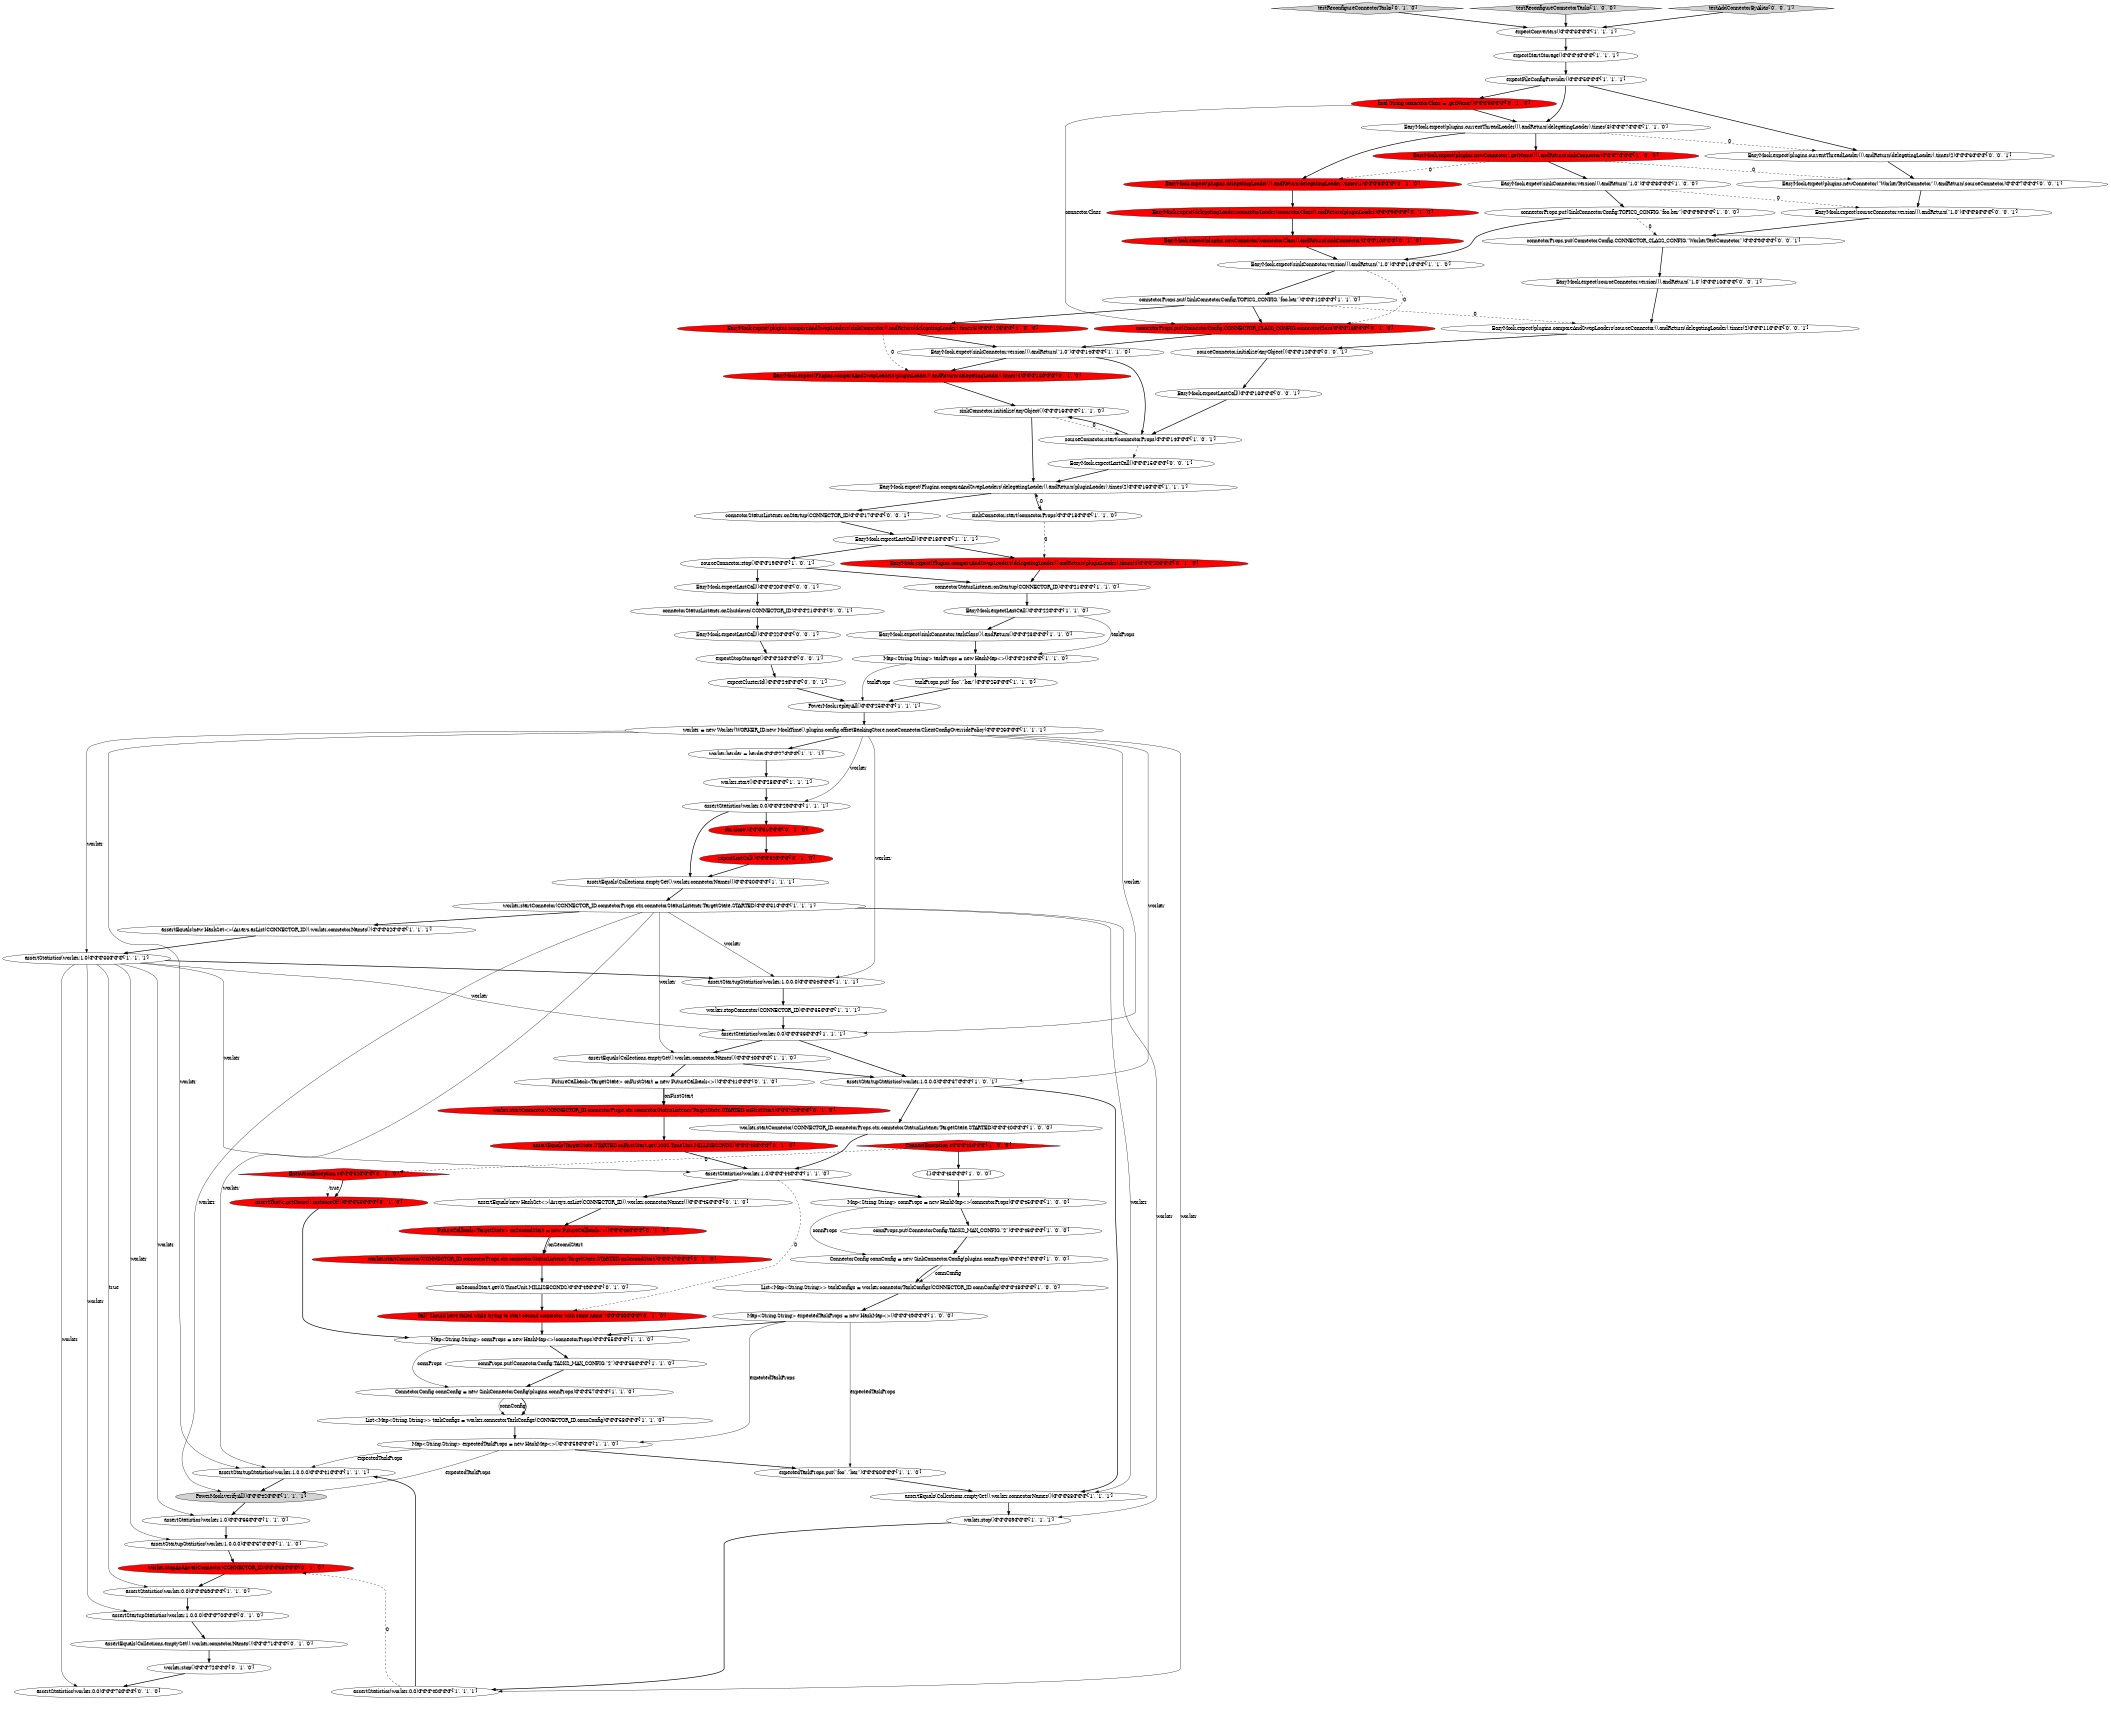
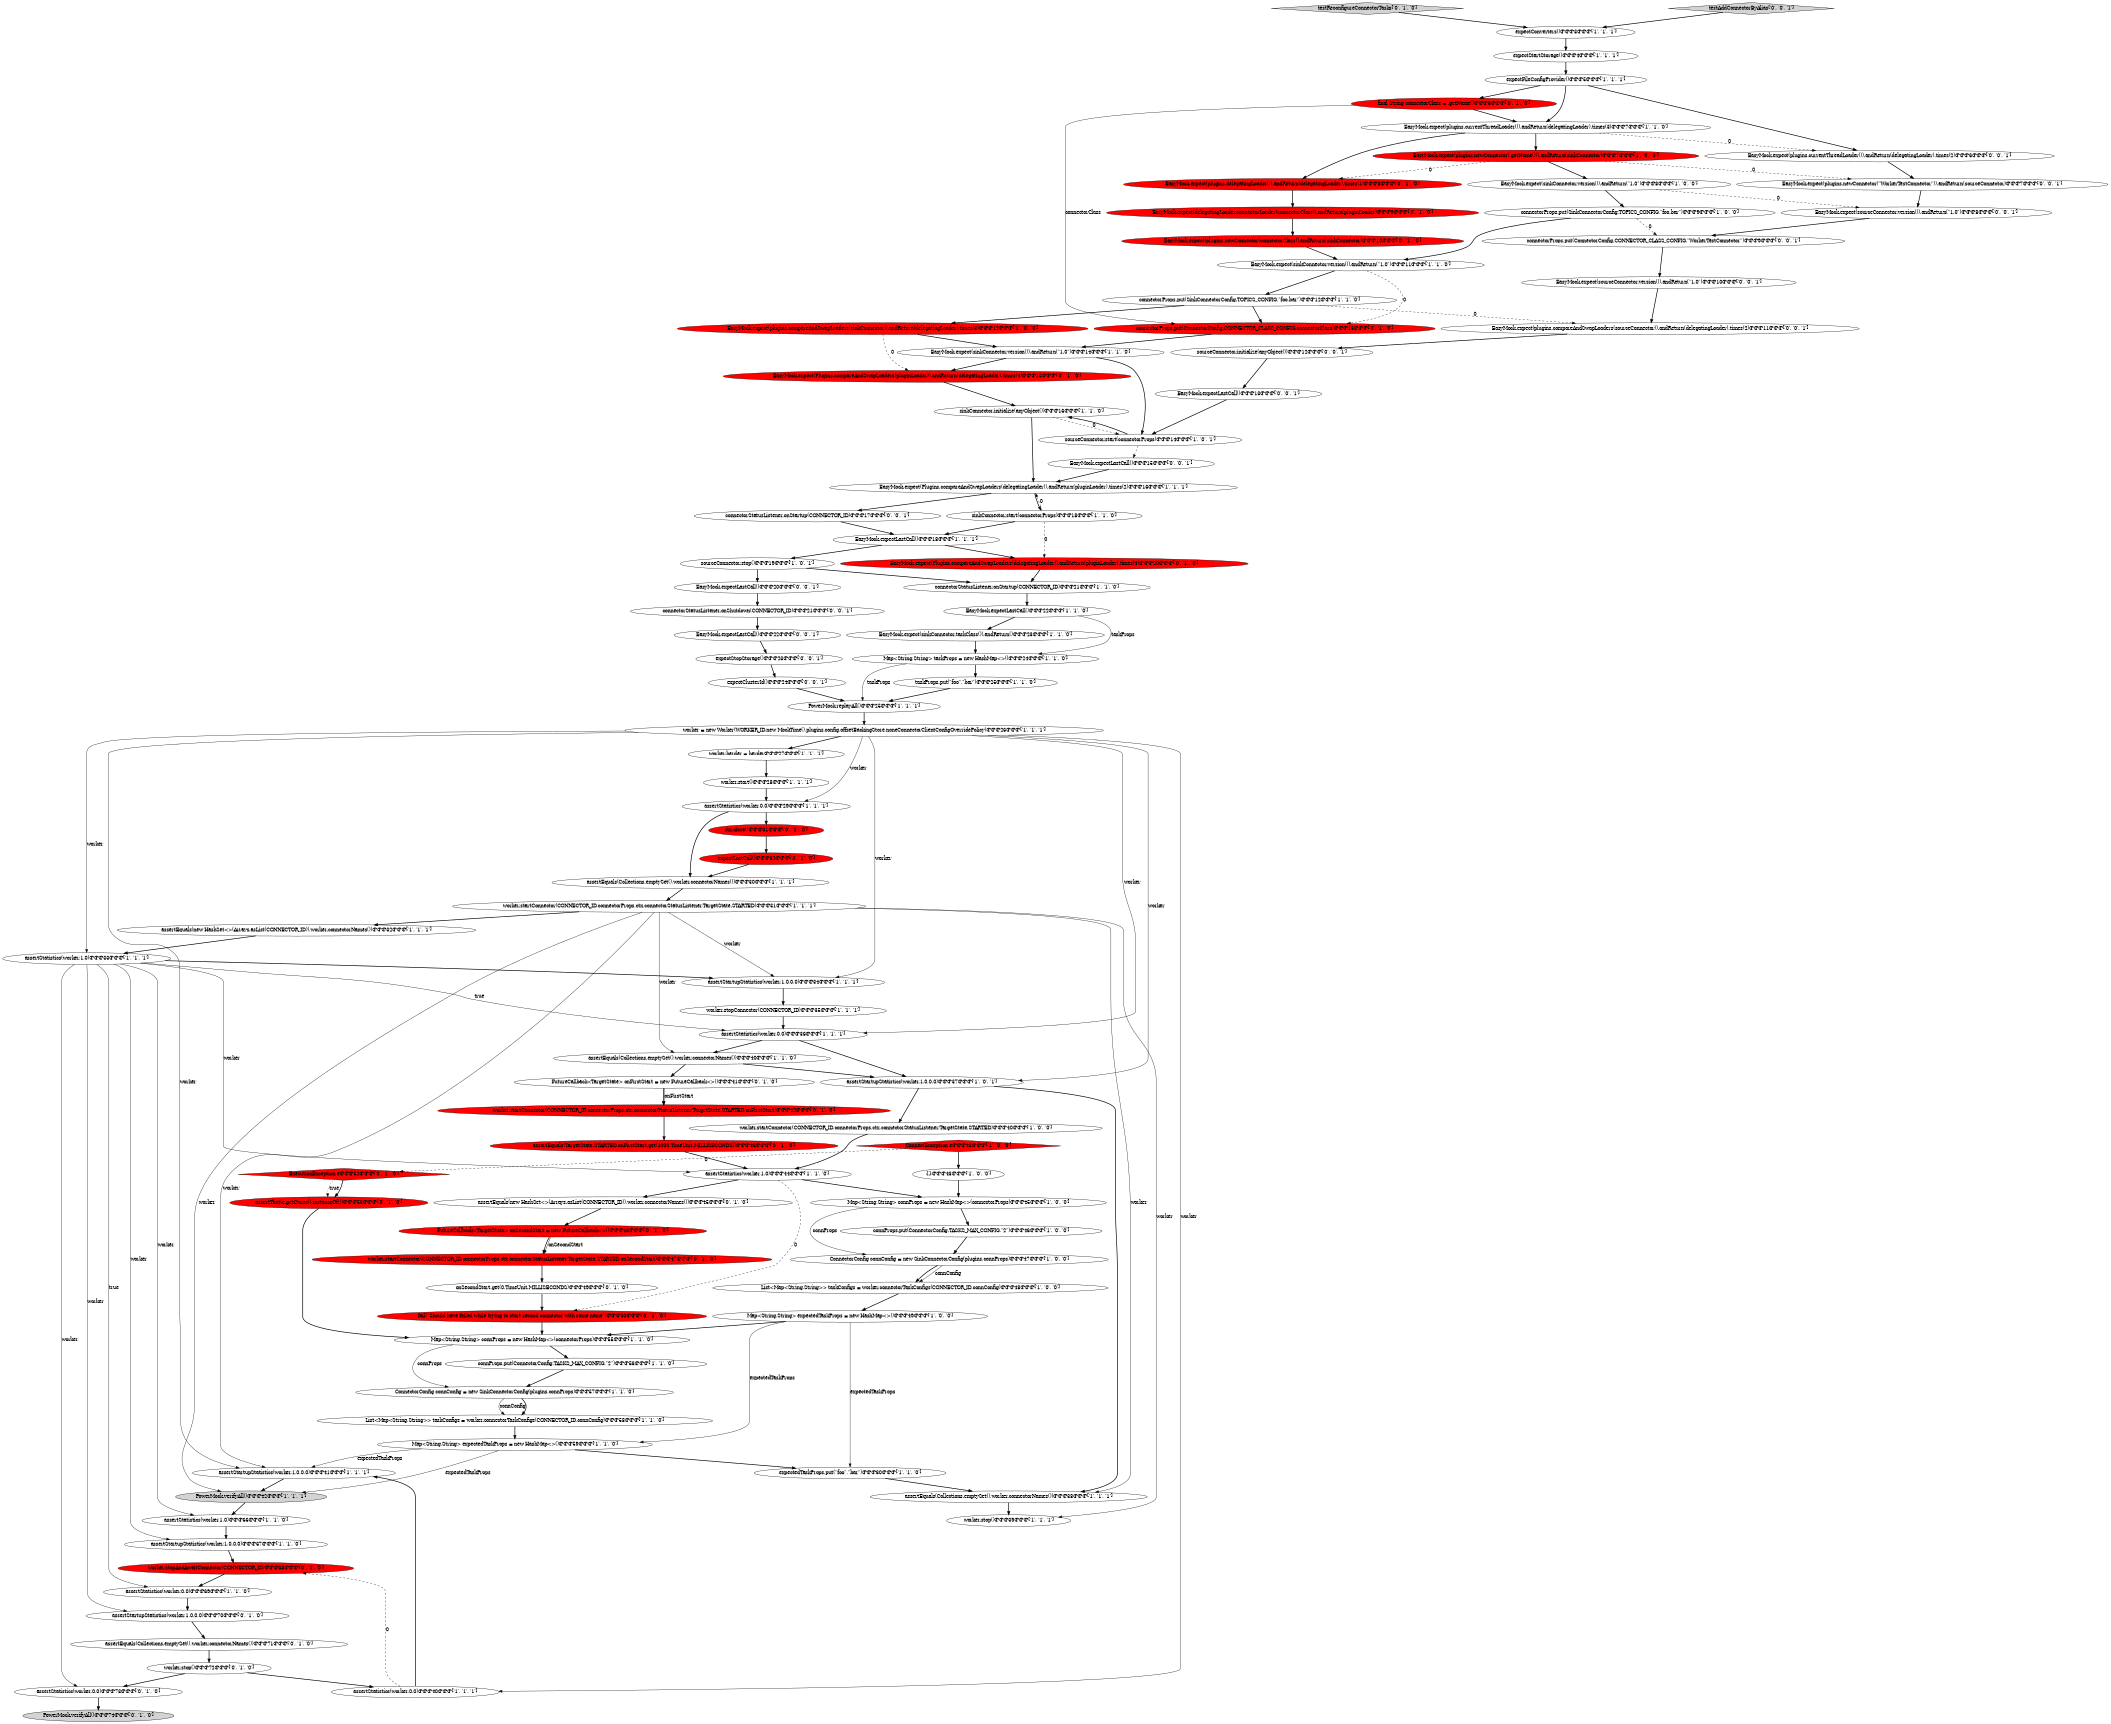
(1566, 8) -> none
none -> (982, 528)
(479, 997) -> (479, 997)
(724, 1607) -> (309, 1680)
none -> (98, 1716)
